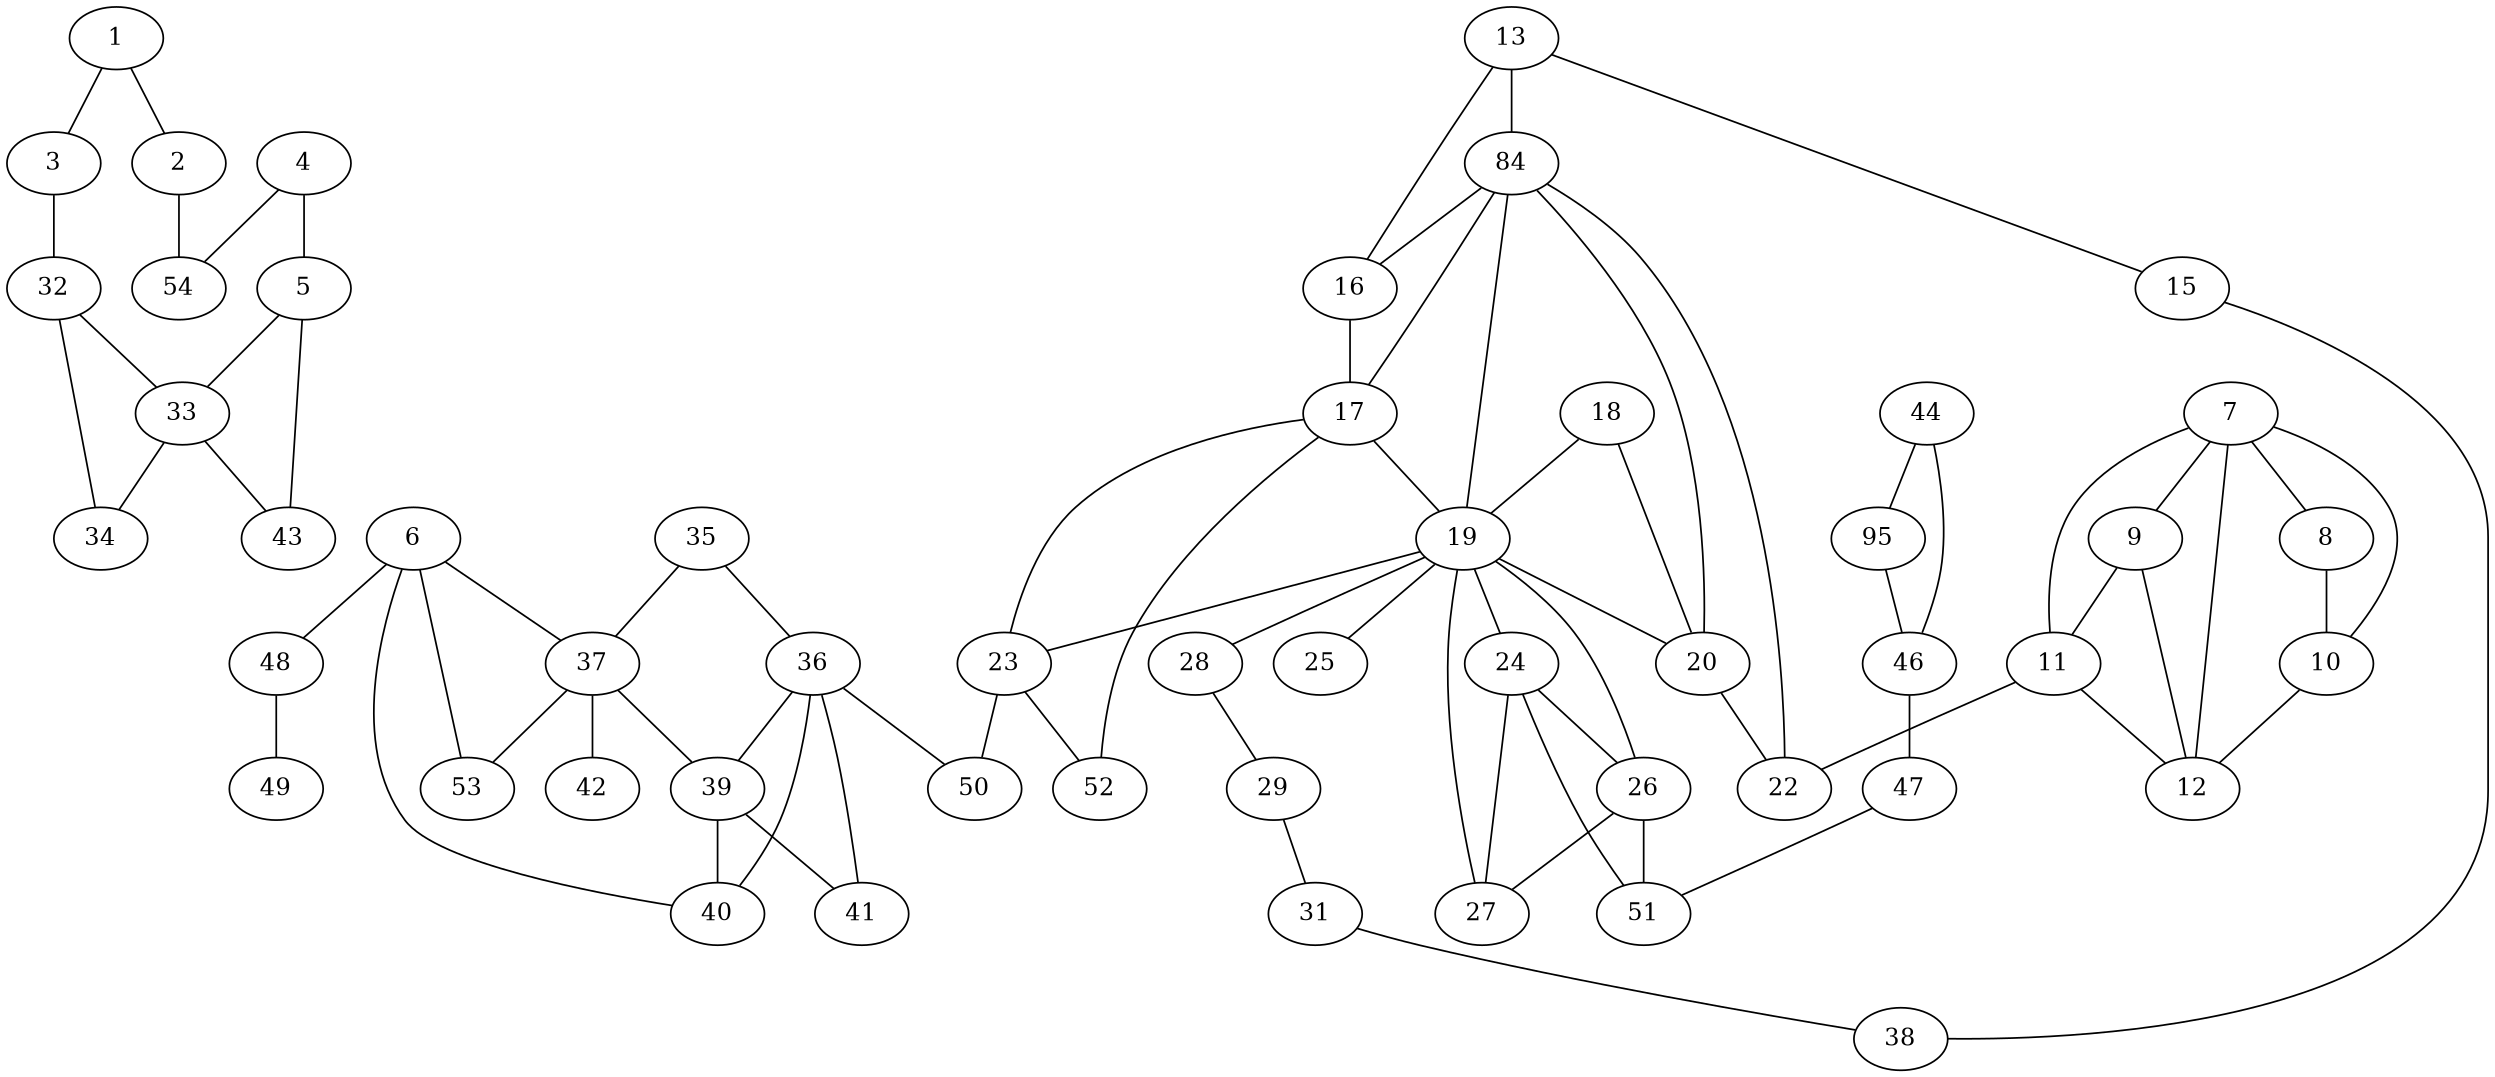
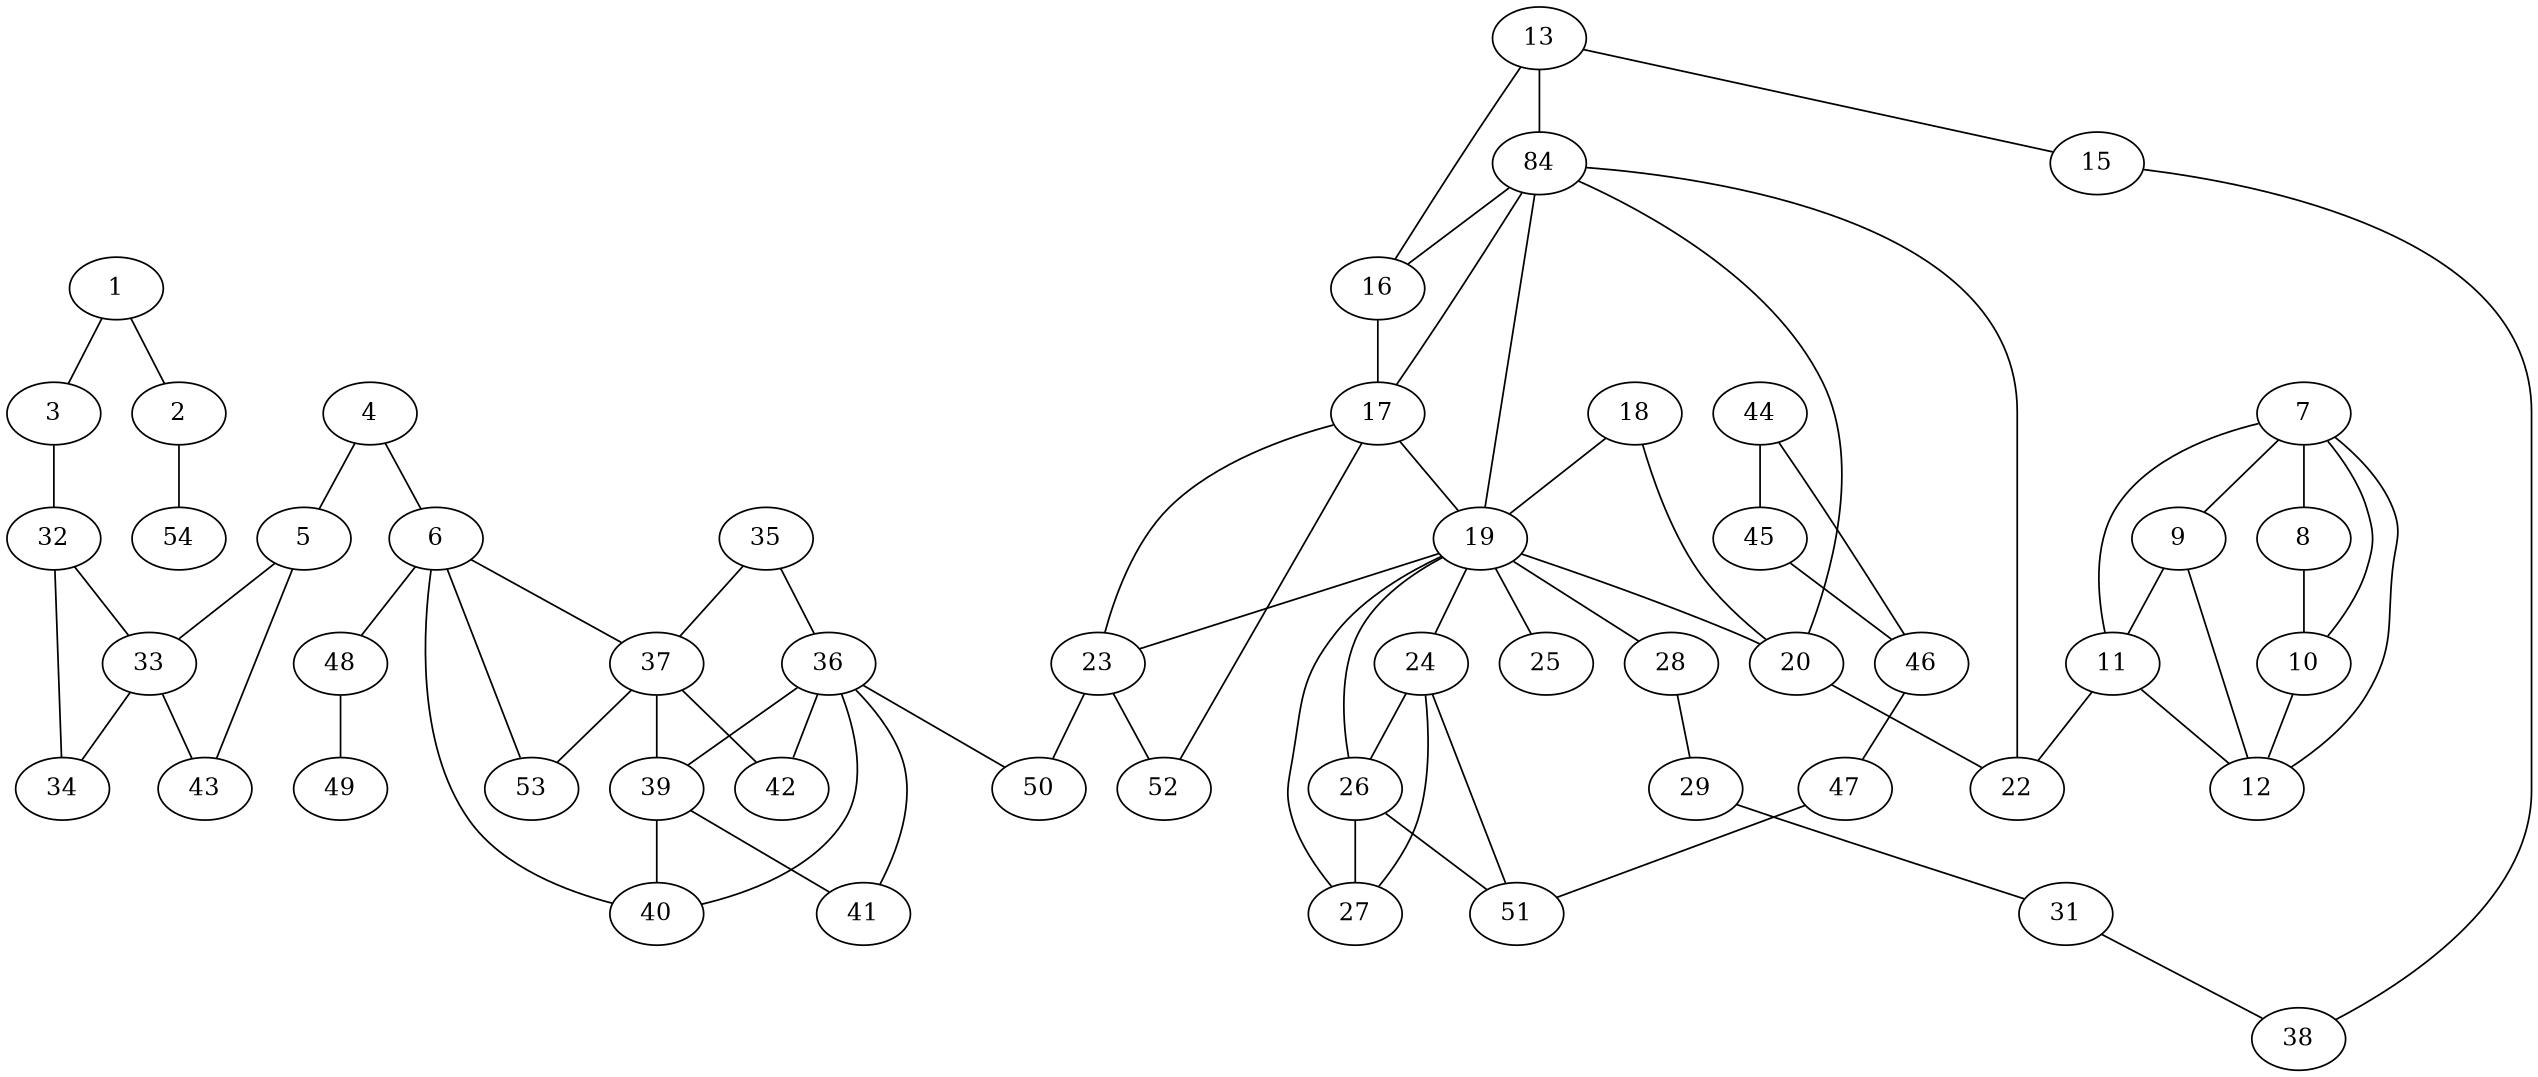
(242, 226) -> (403, 476)
(1878, 539) -> (1760, 539)
none -> (805, 726)
